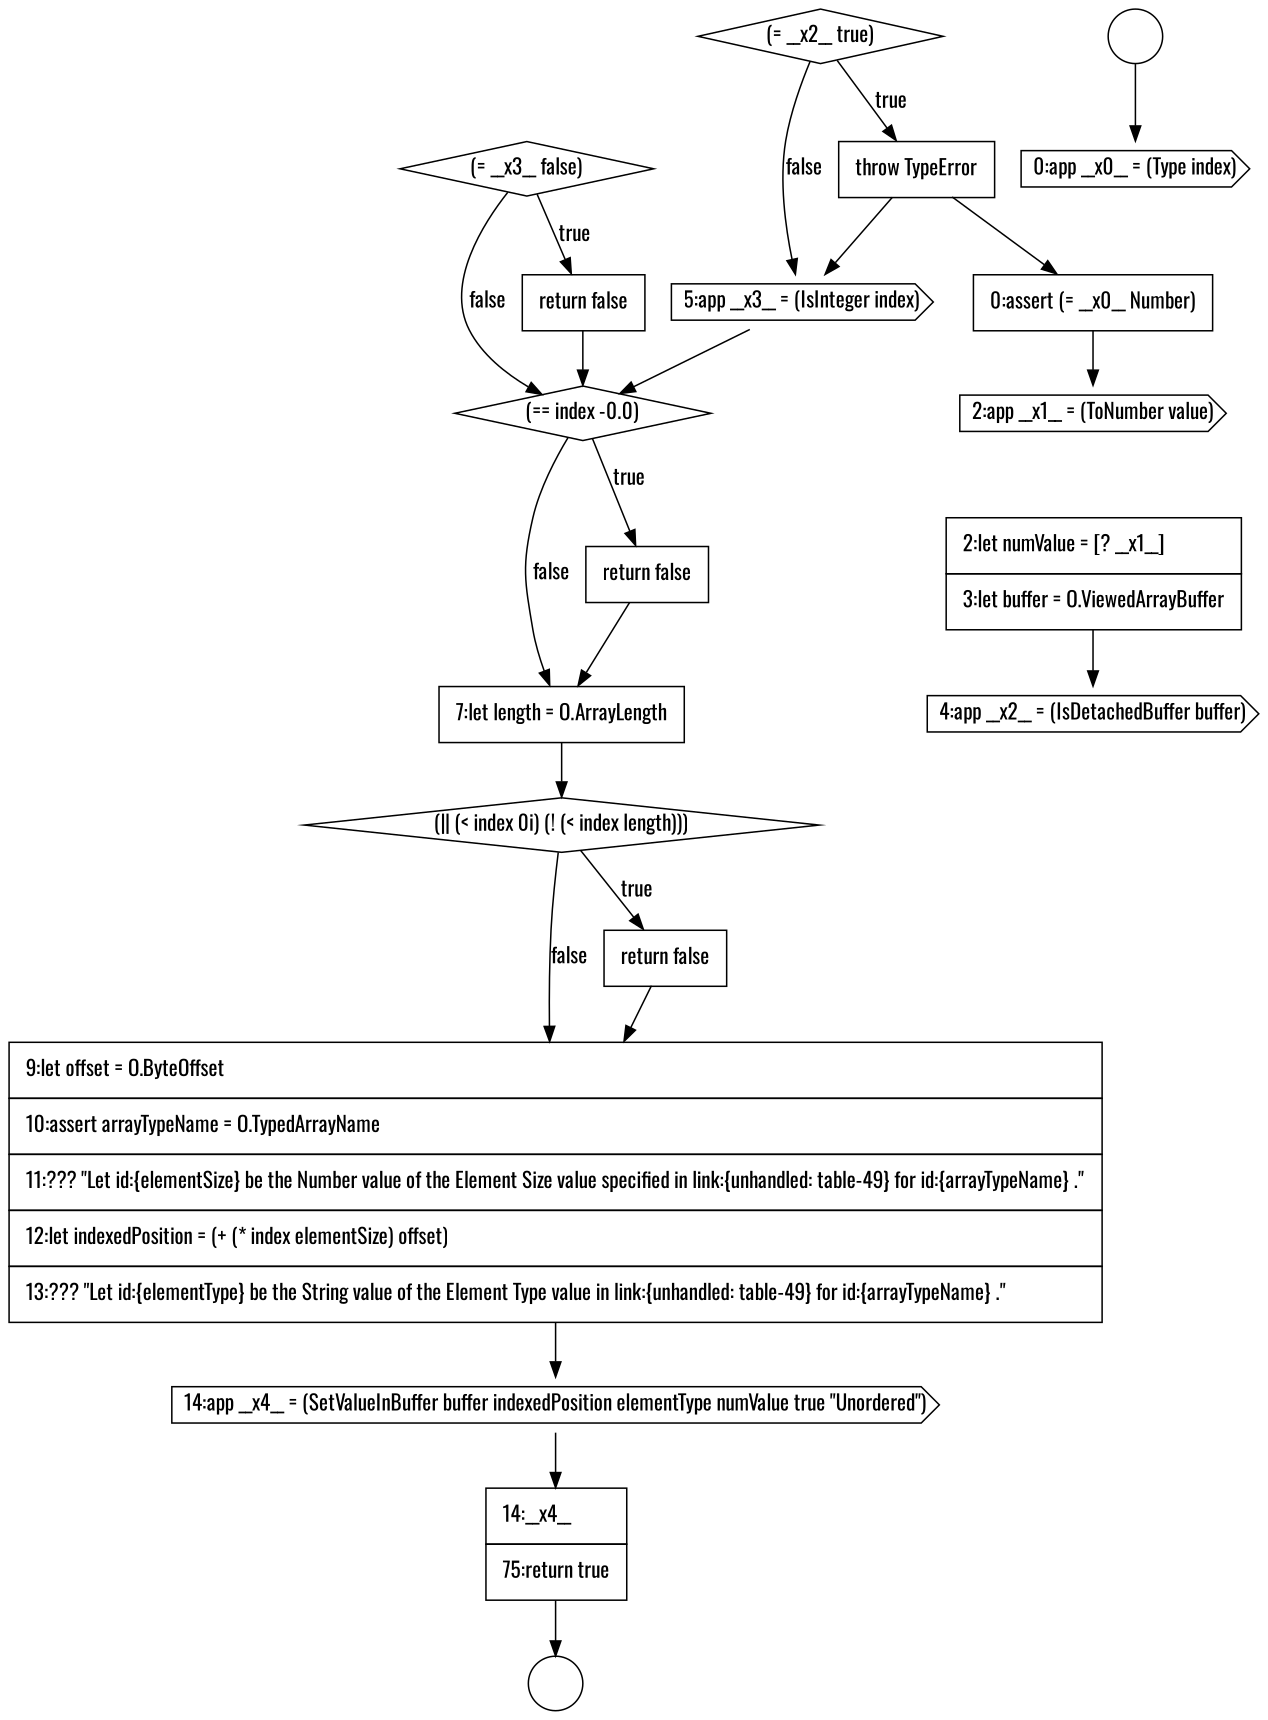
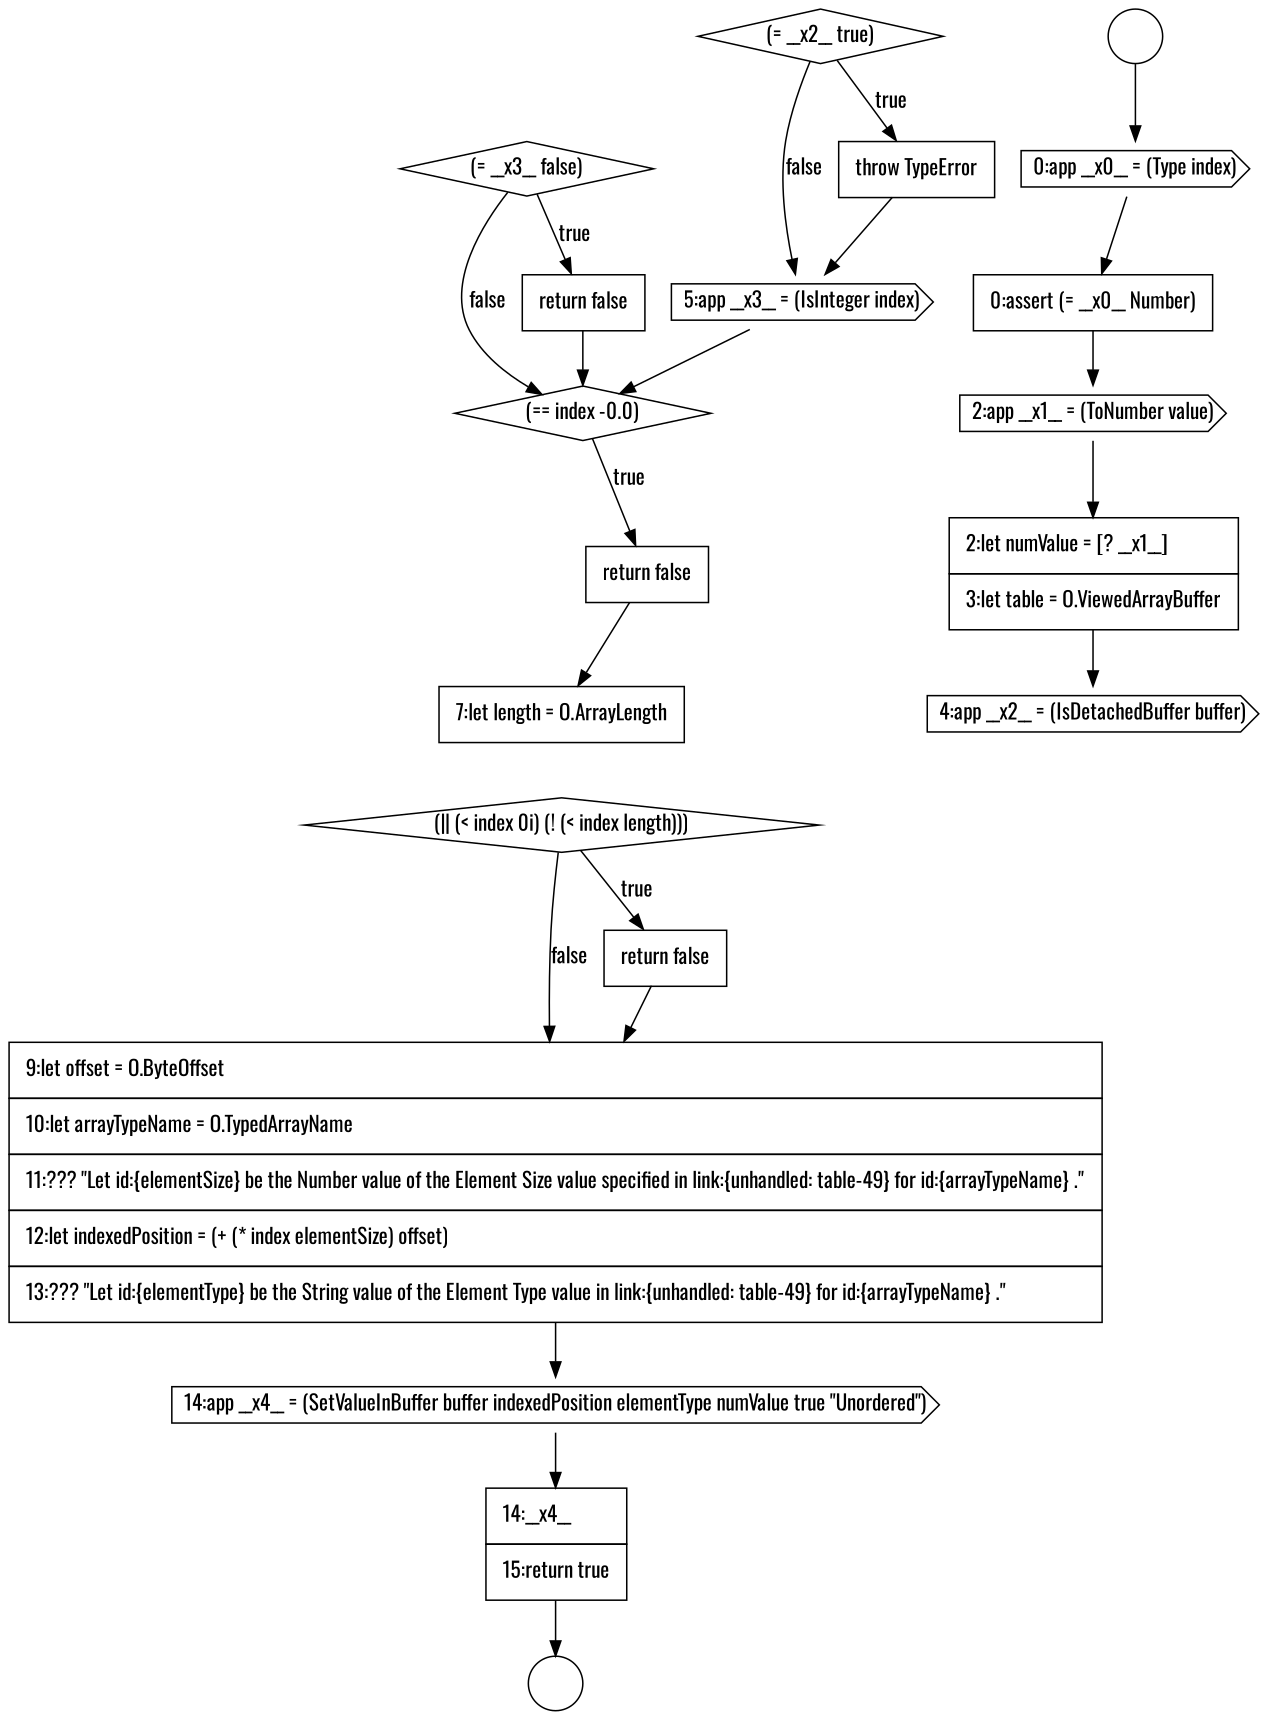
(998, 231) -> (1117, 228)
none -> (1093, 471)
(527, 551) -> none
(1094, 601) -> (1094, 601)
(562, 762) -> none
(204, 1126) -> (190, 1126)
(556, 1571) -> (556, 1571)
